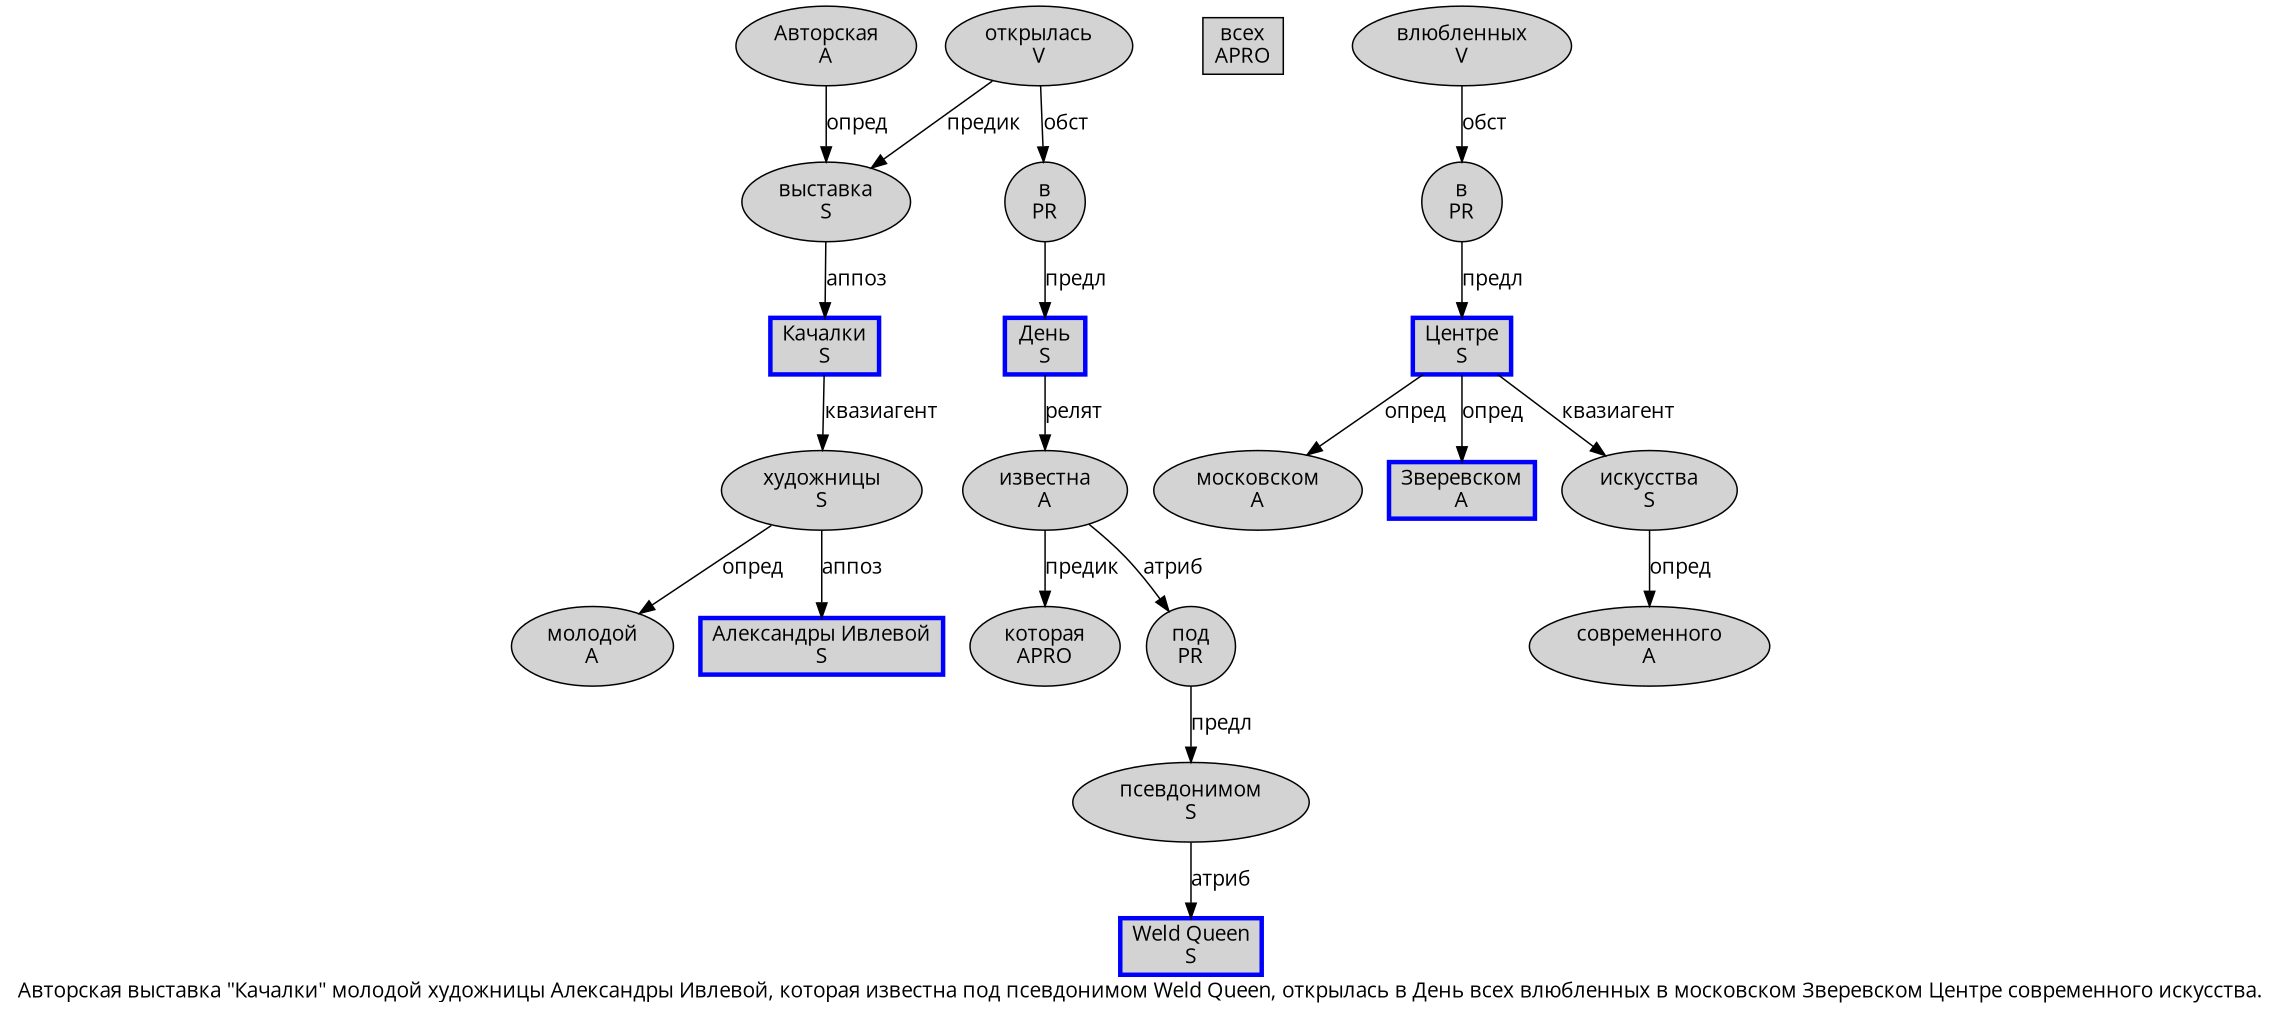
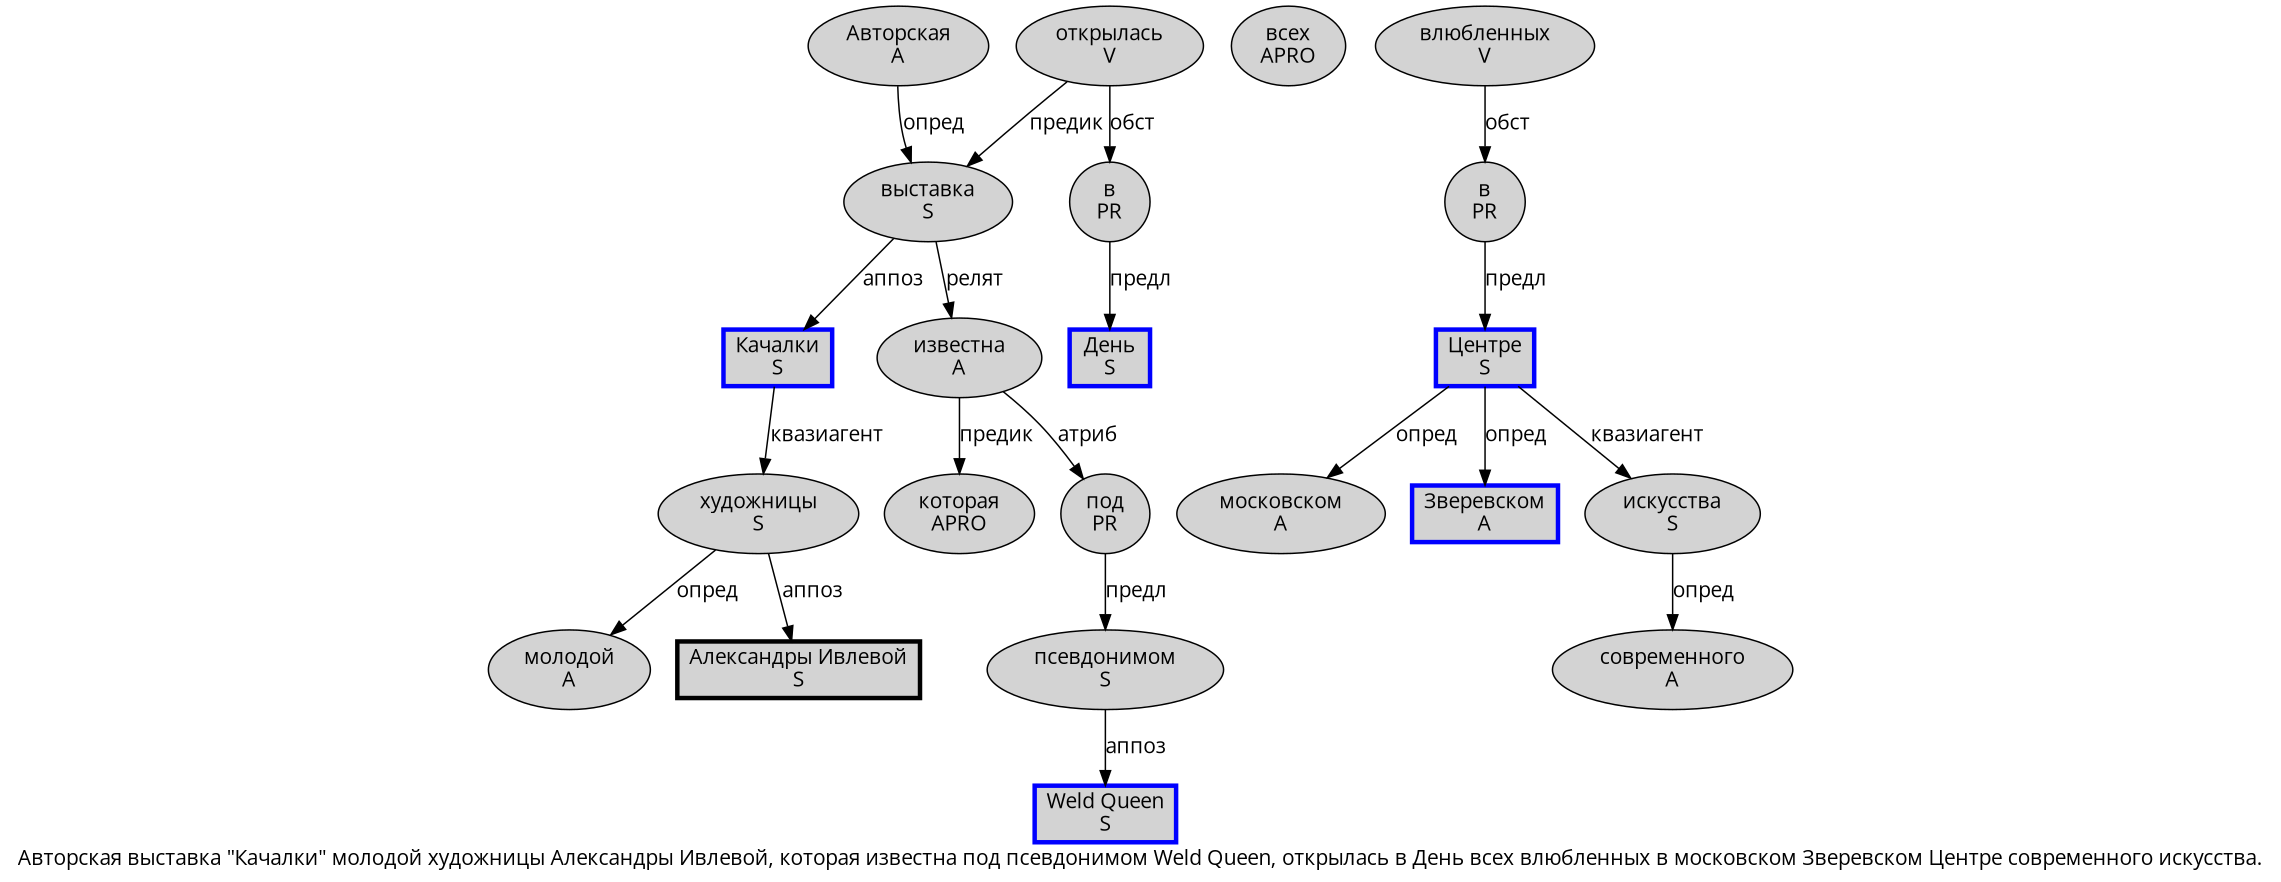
(1243, 46) -> (1289, 46)
(1045, 405) -> (942, 272)
(822, 646) -> (799, 670)
(1221, 880) -> (1136, 748)
